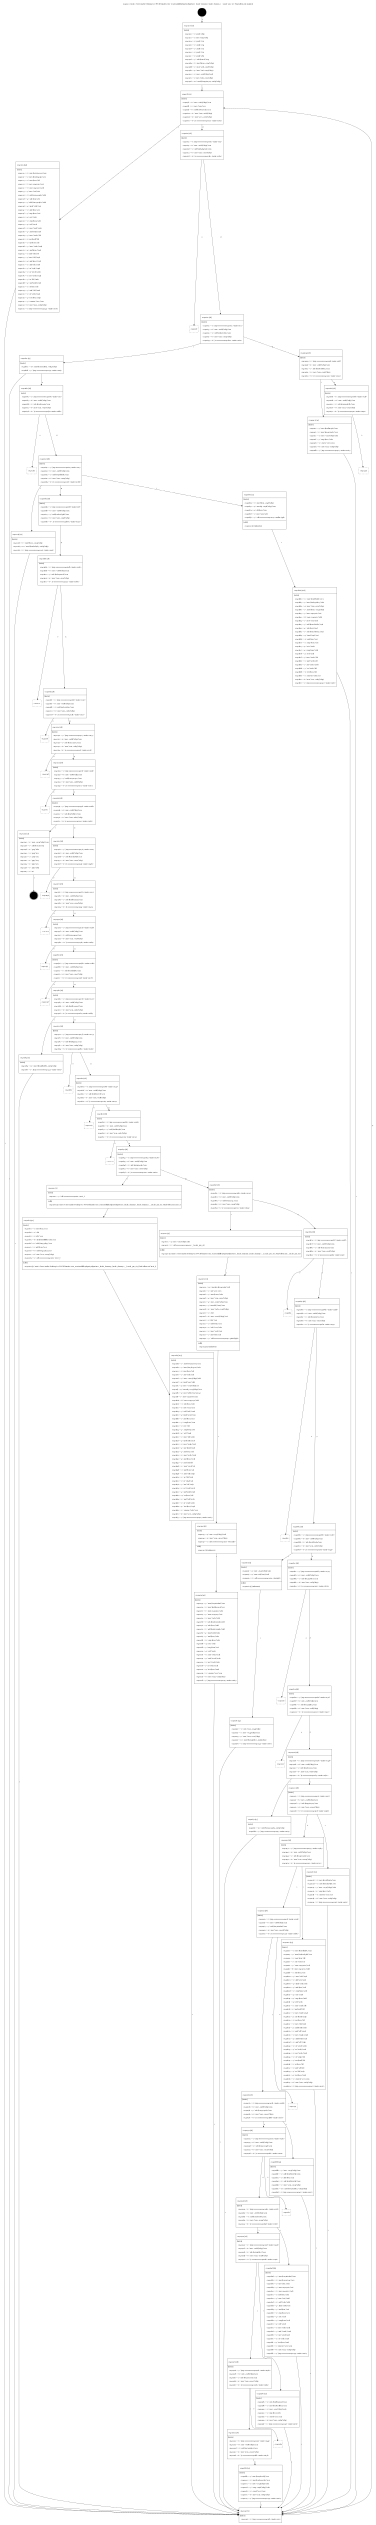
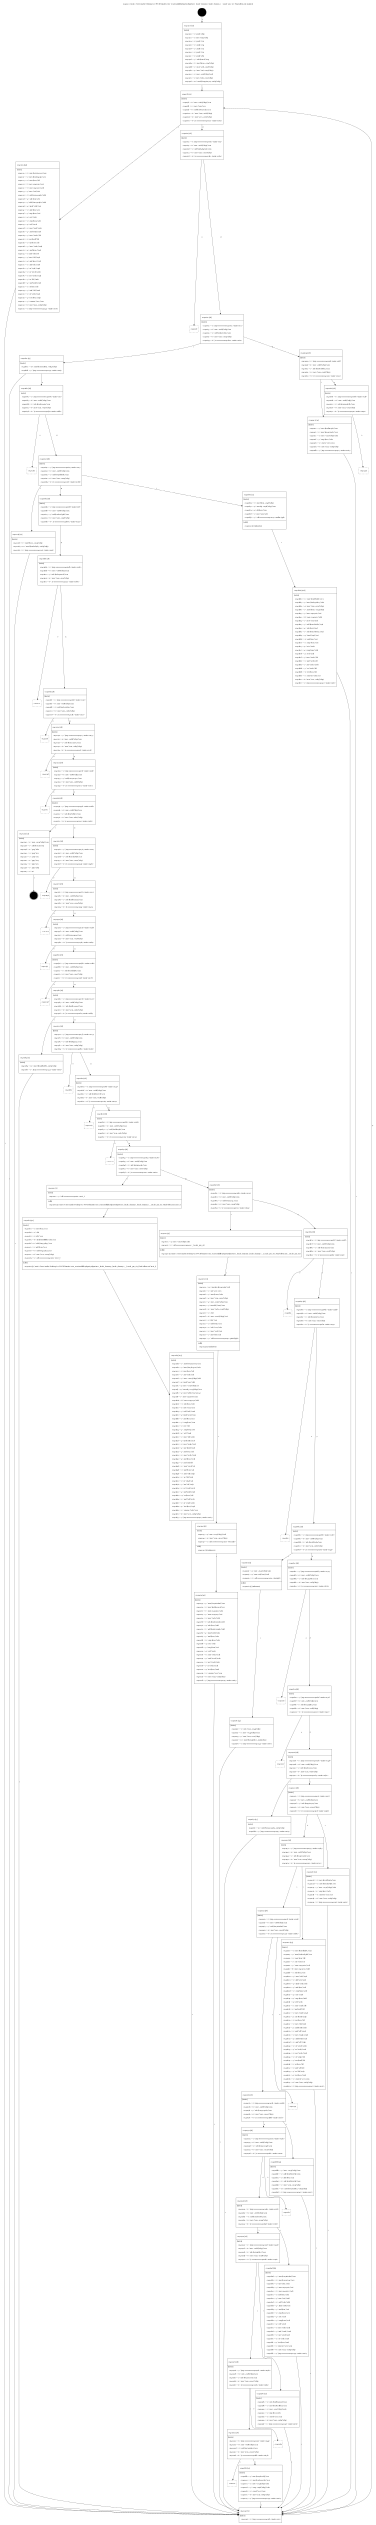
none -> (232, 2483)
